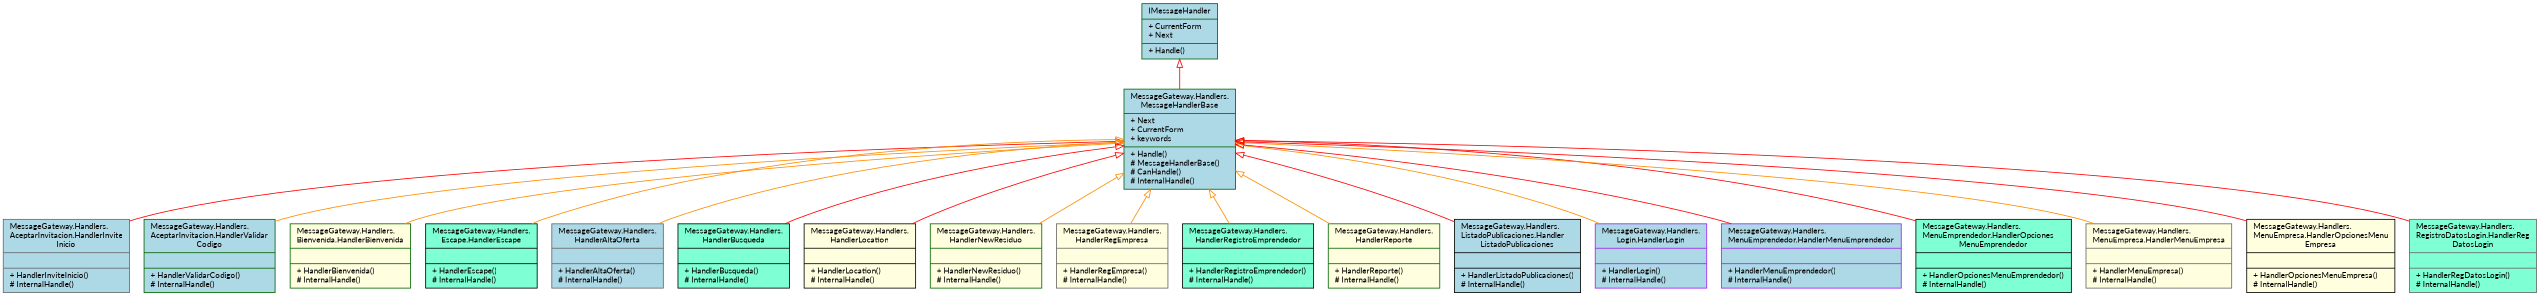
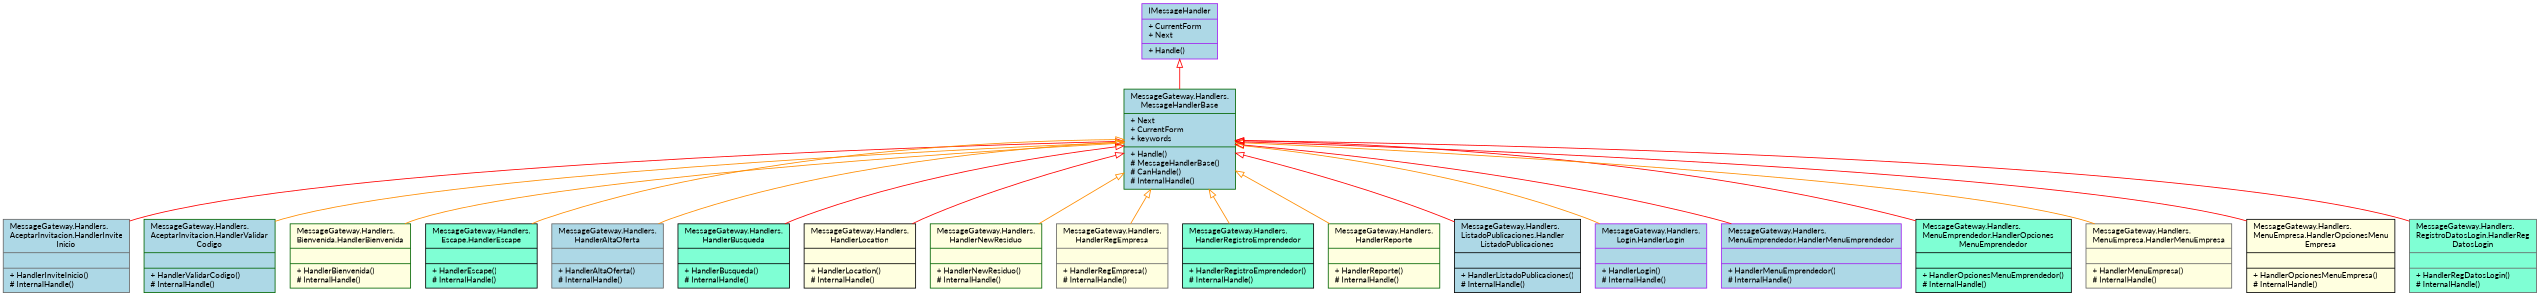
(1180, 31) -> (1180, 31)
